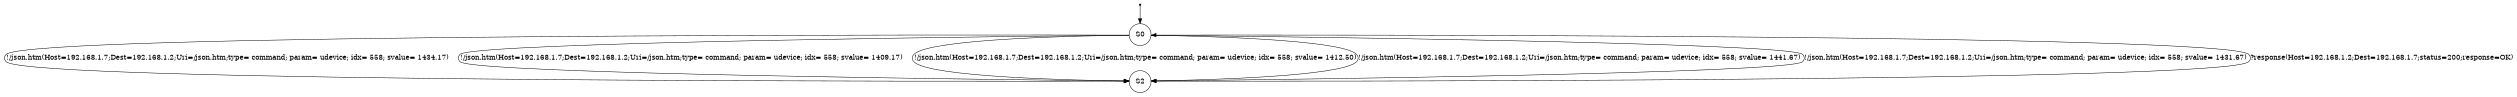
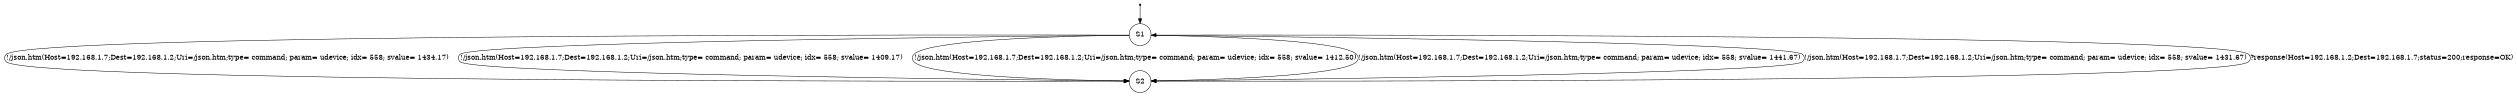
(1140, 35) -> (1140, 35)
